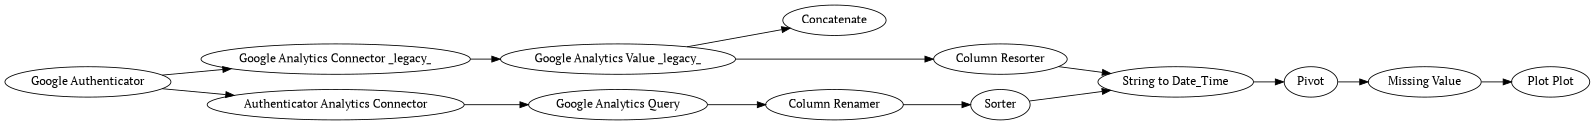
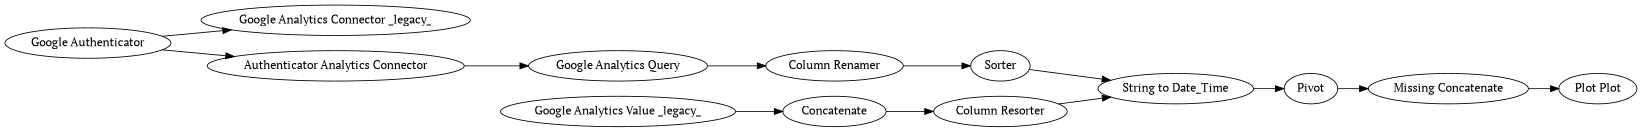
(481, 59) -> none
(830, 59) -> (905, 111)
(1425, 82) -> (1448, 89)
